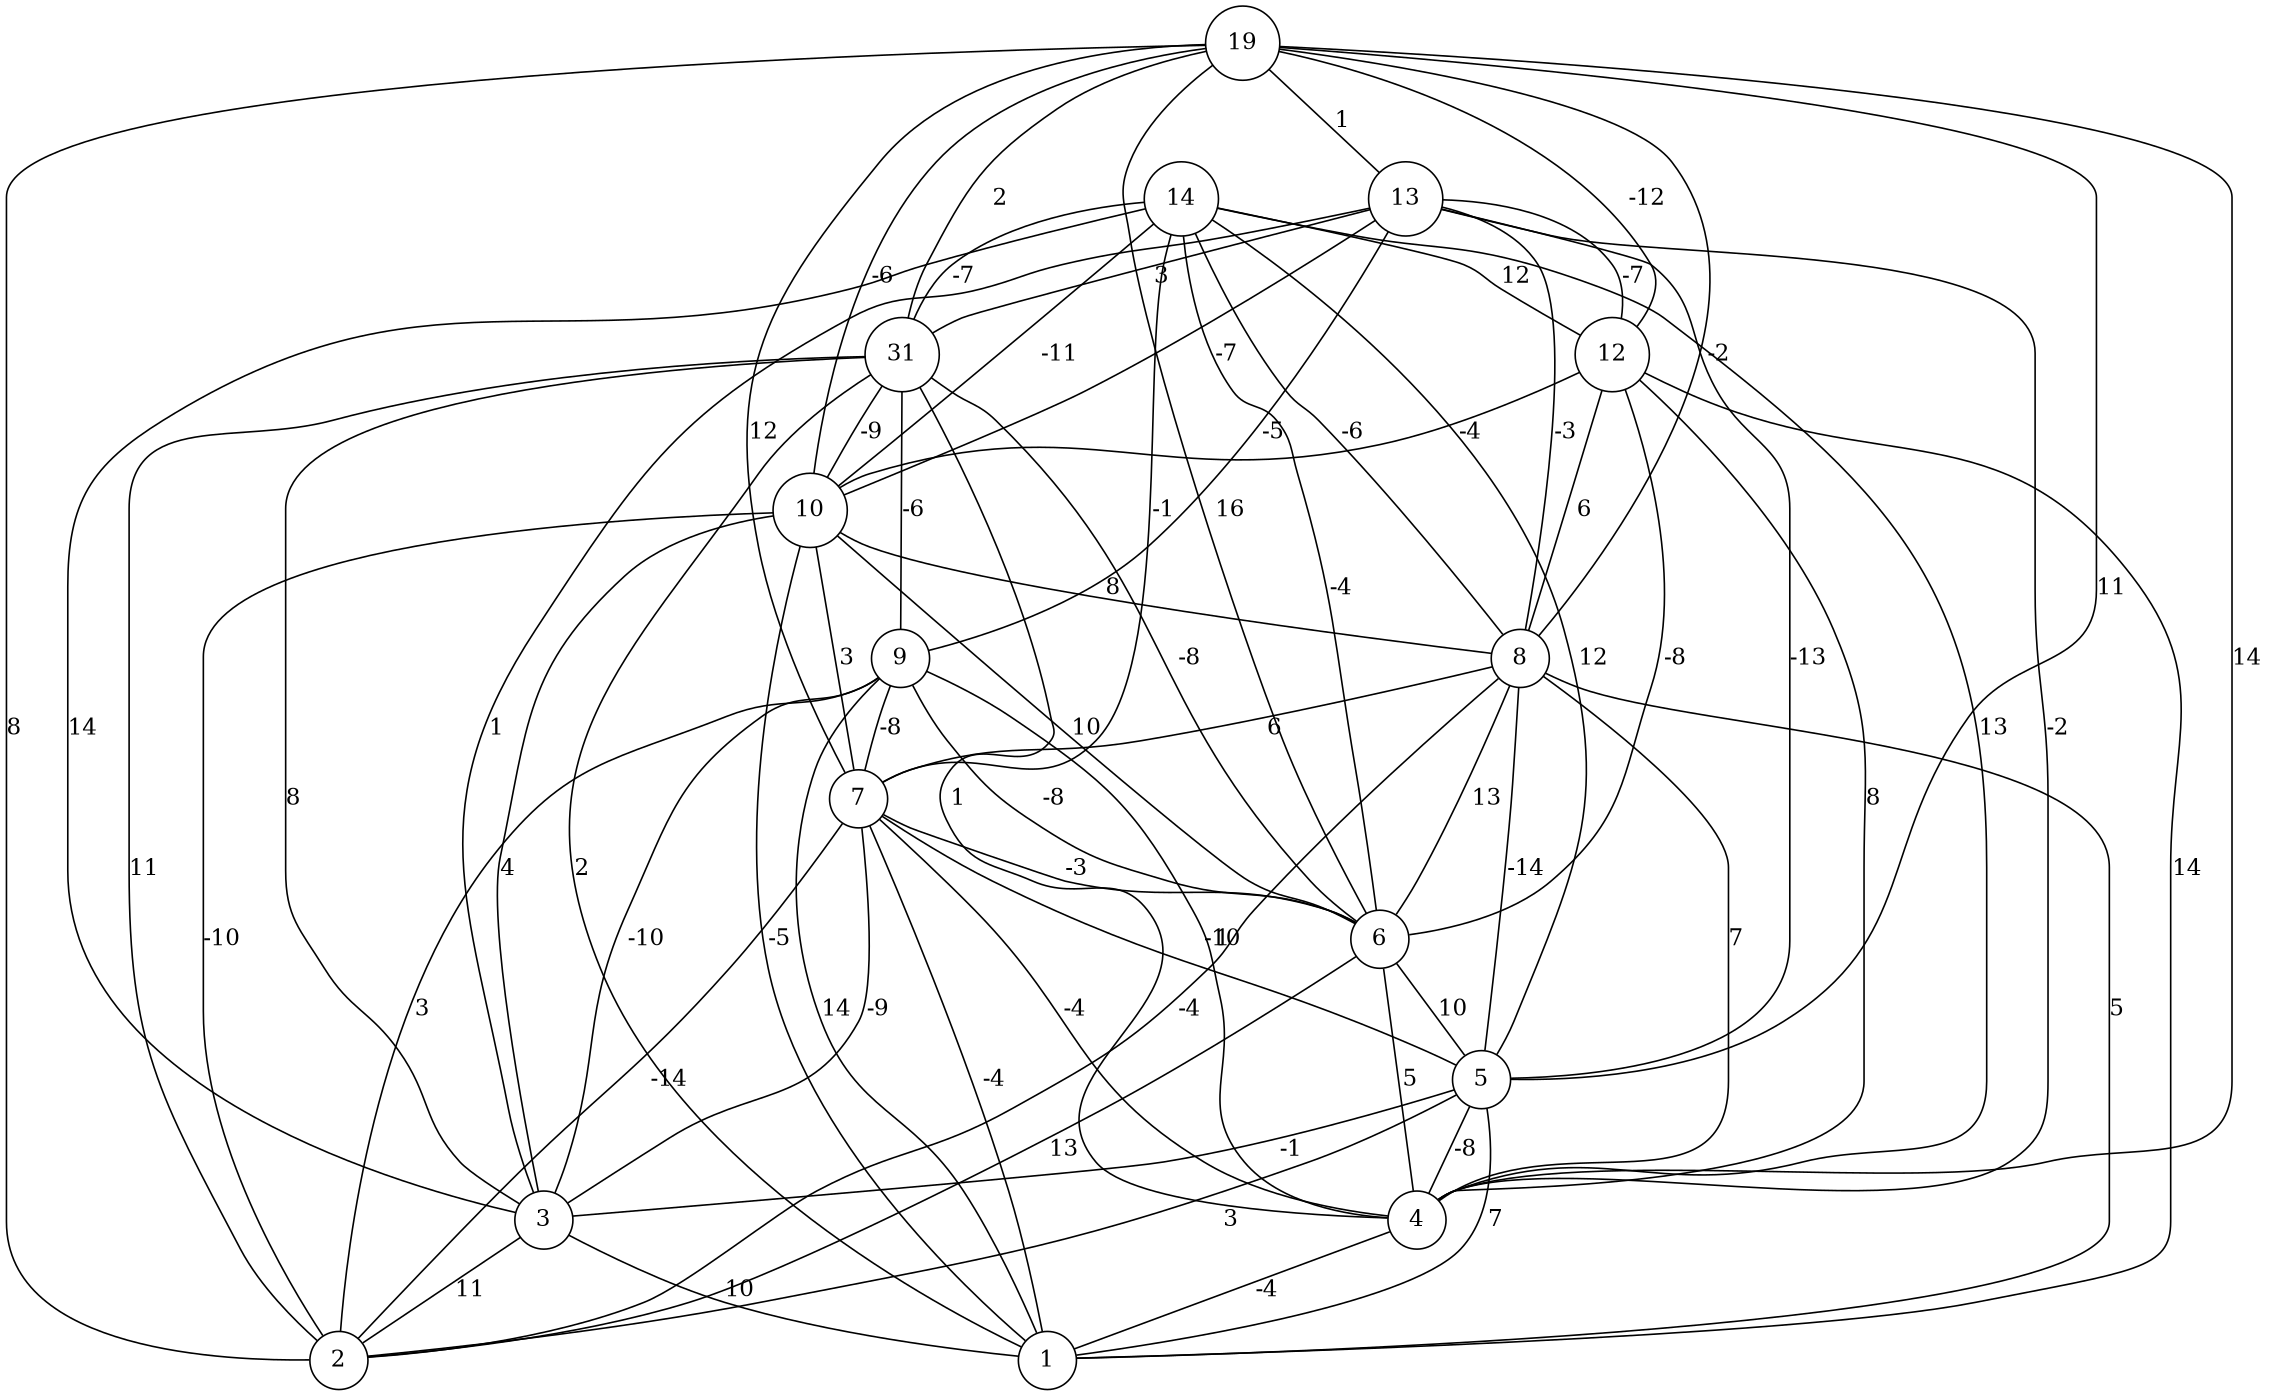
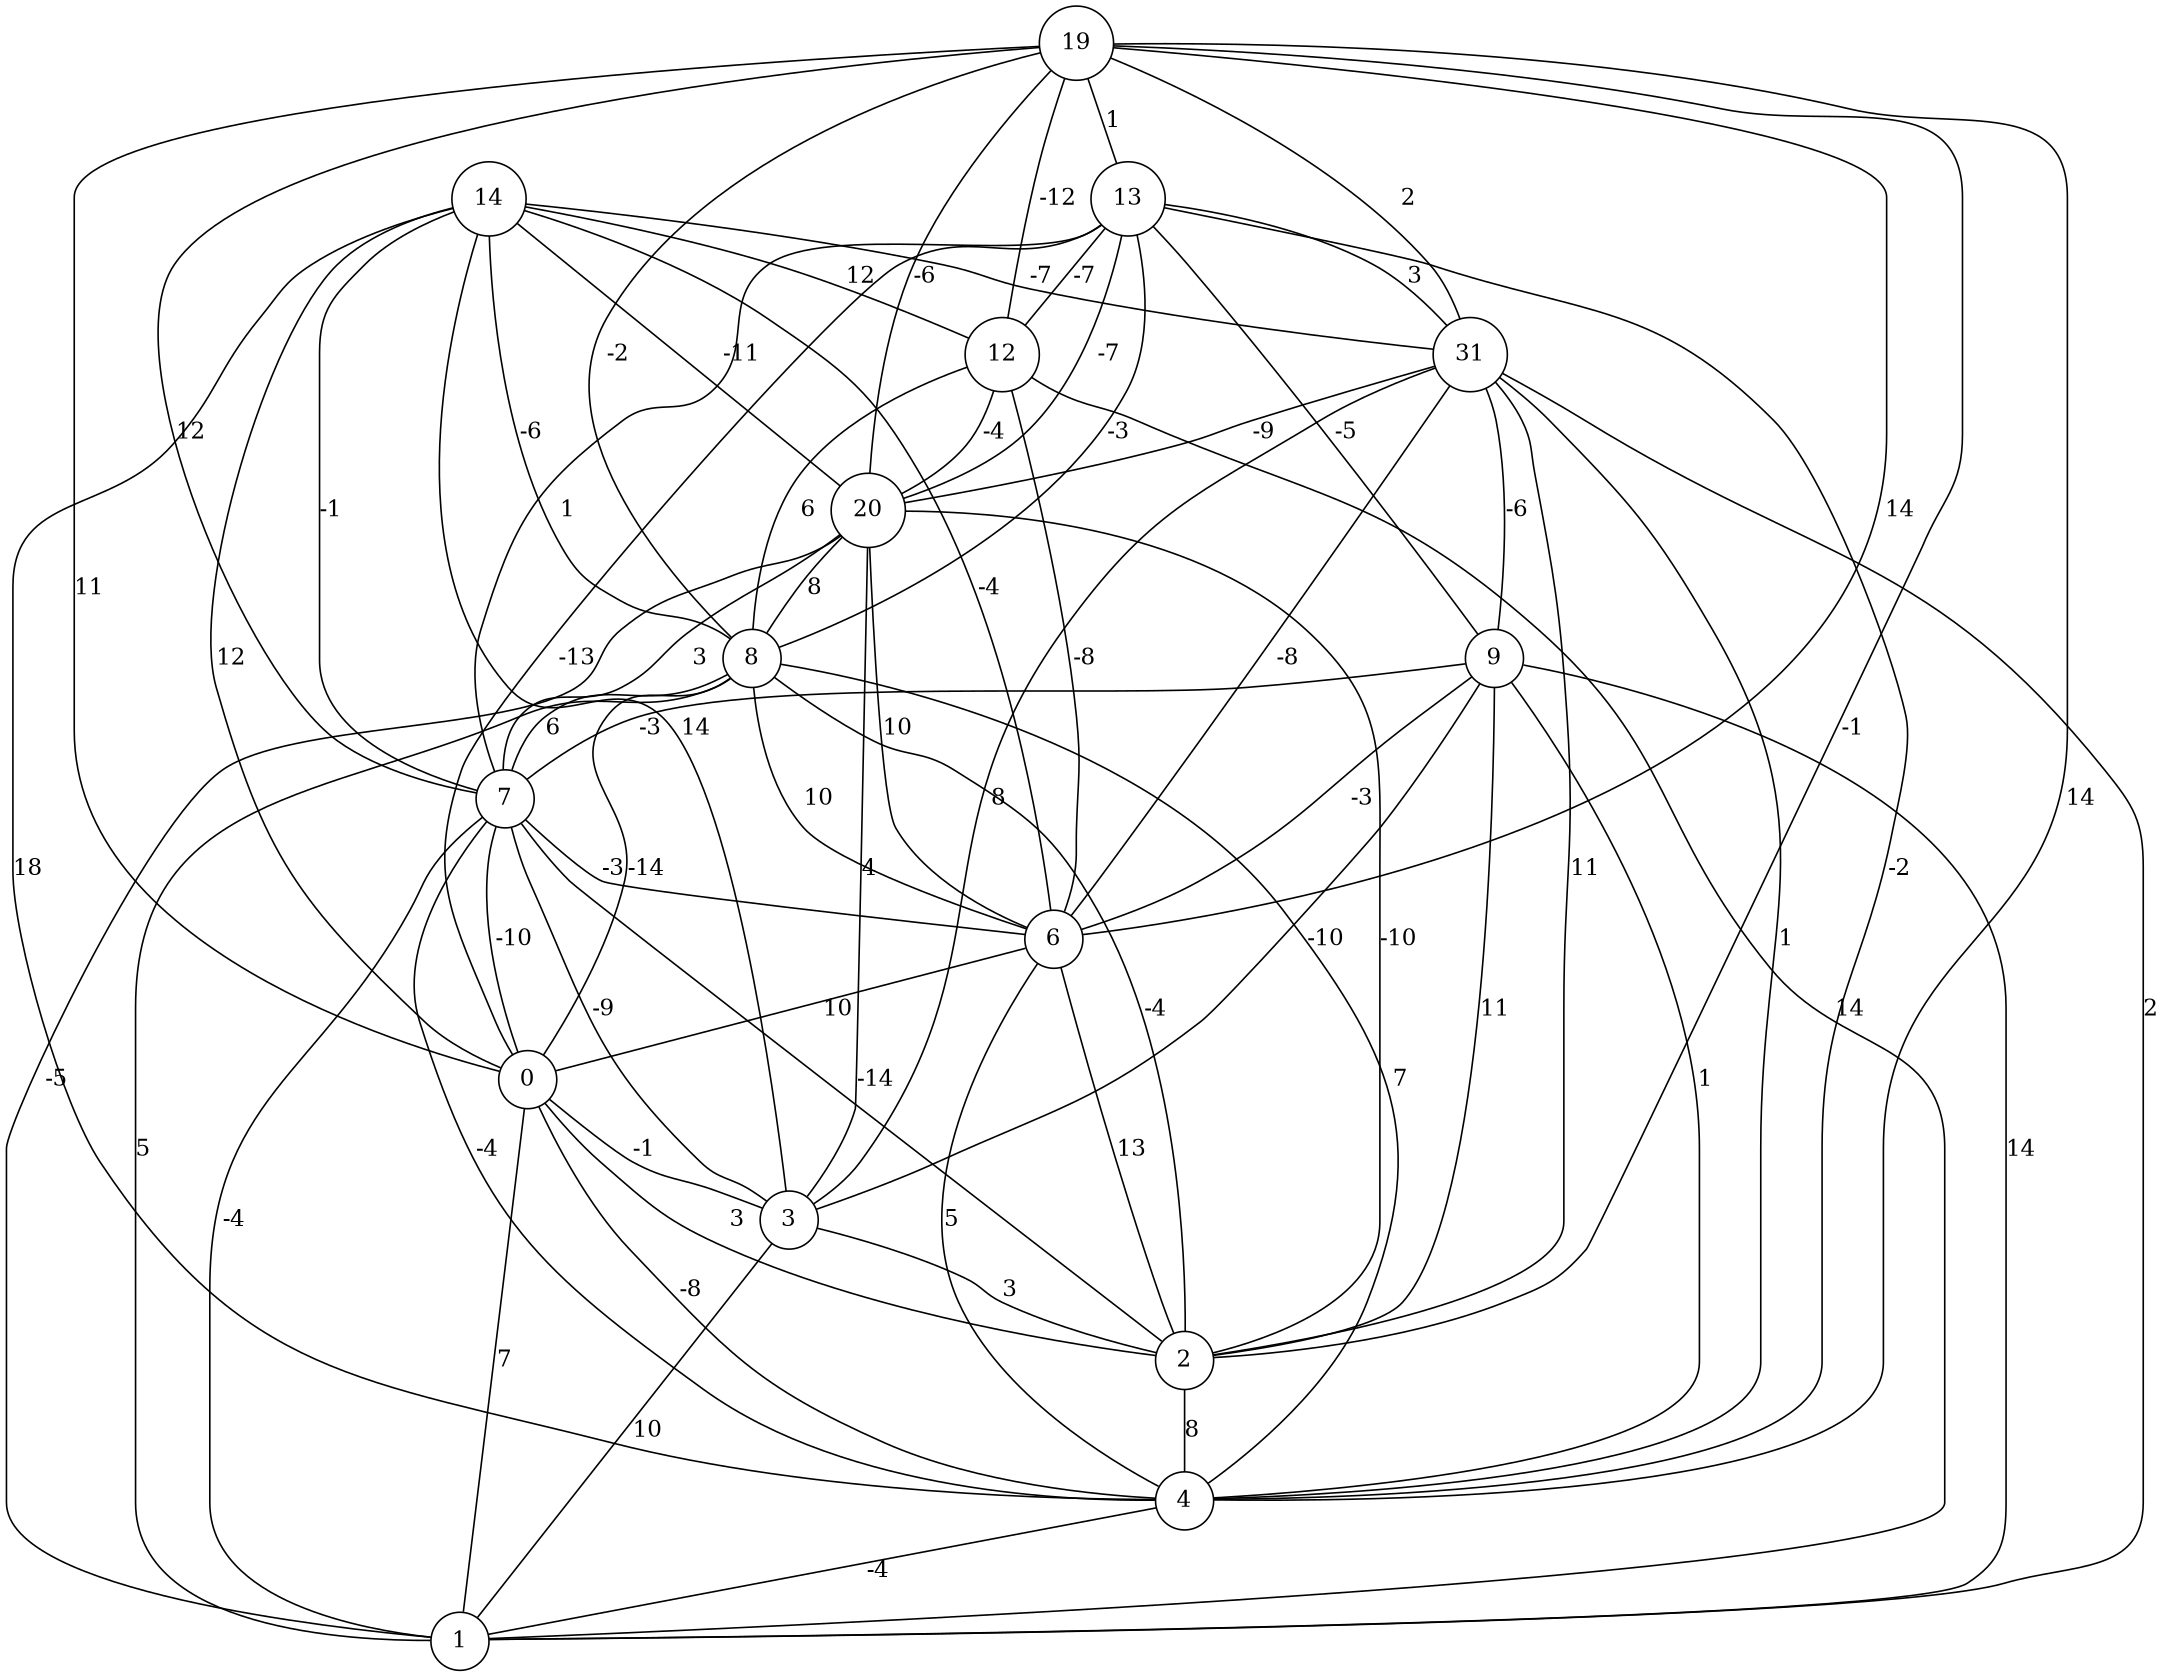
(650, 468) -> (705, 396)
(810, 510) -> (868, 510)
(1231, 510) -> (1900, 510)
(15, 729) -> (1853, 729)
(891, 729) -> (650, 729)
(1994, 729) -> (28, 869)
(1054, 799) -> (1362, 799)
(1487, 799) -> (819, 799)
(1864, 894) -> (1185, 1431)
(423, 1009) -> (1495, 1009)
(1482, 1080) -> (528, 1080)
(470, 1290) -> (1010, 1290)
